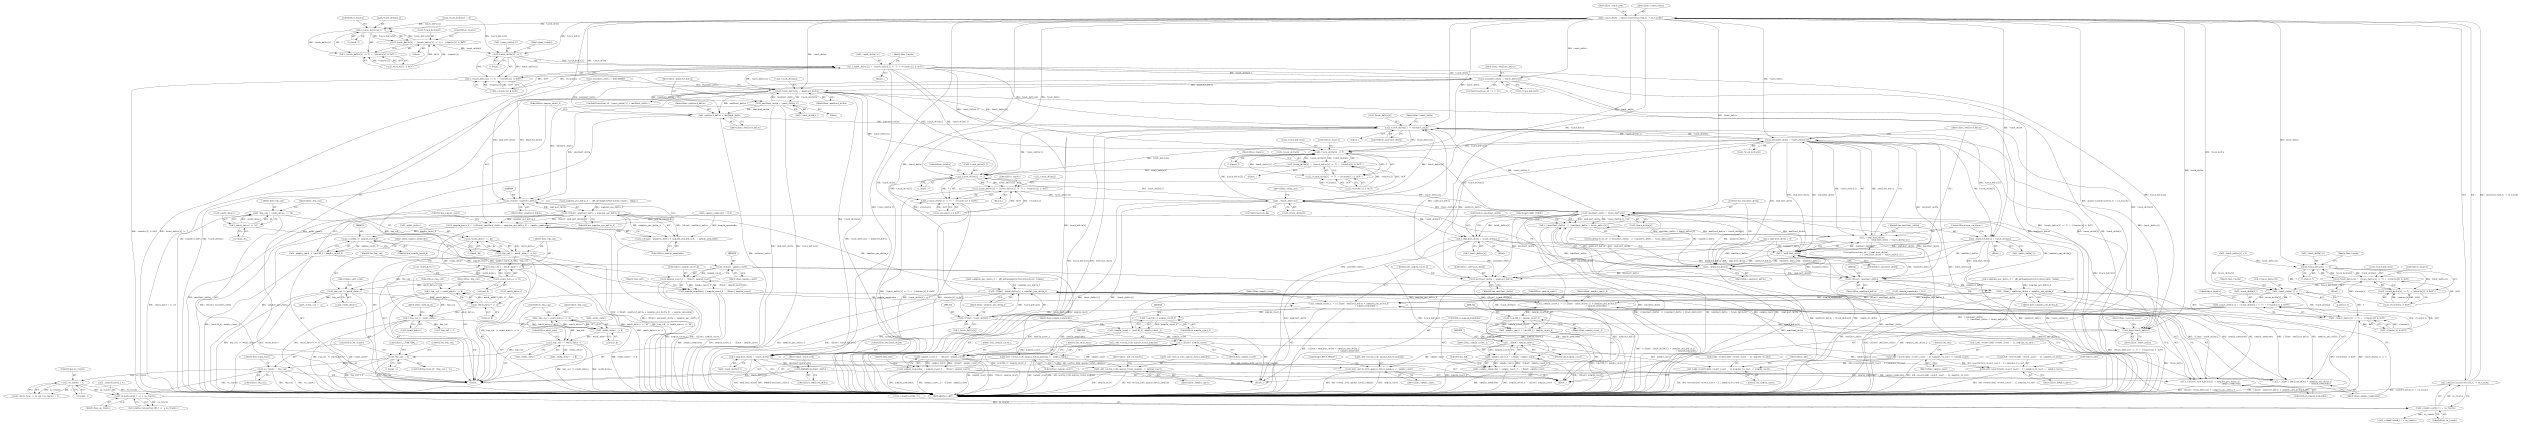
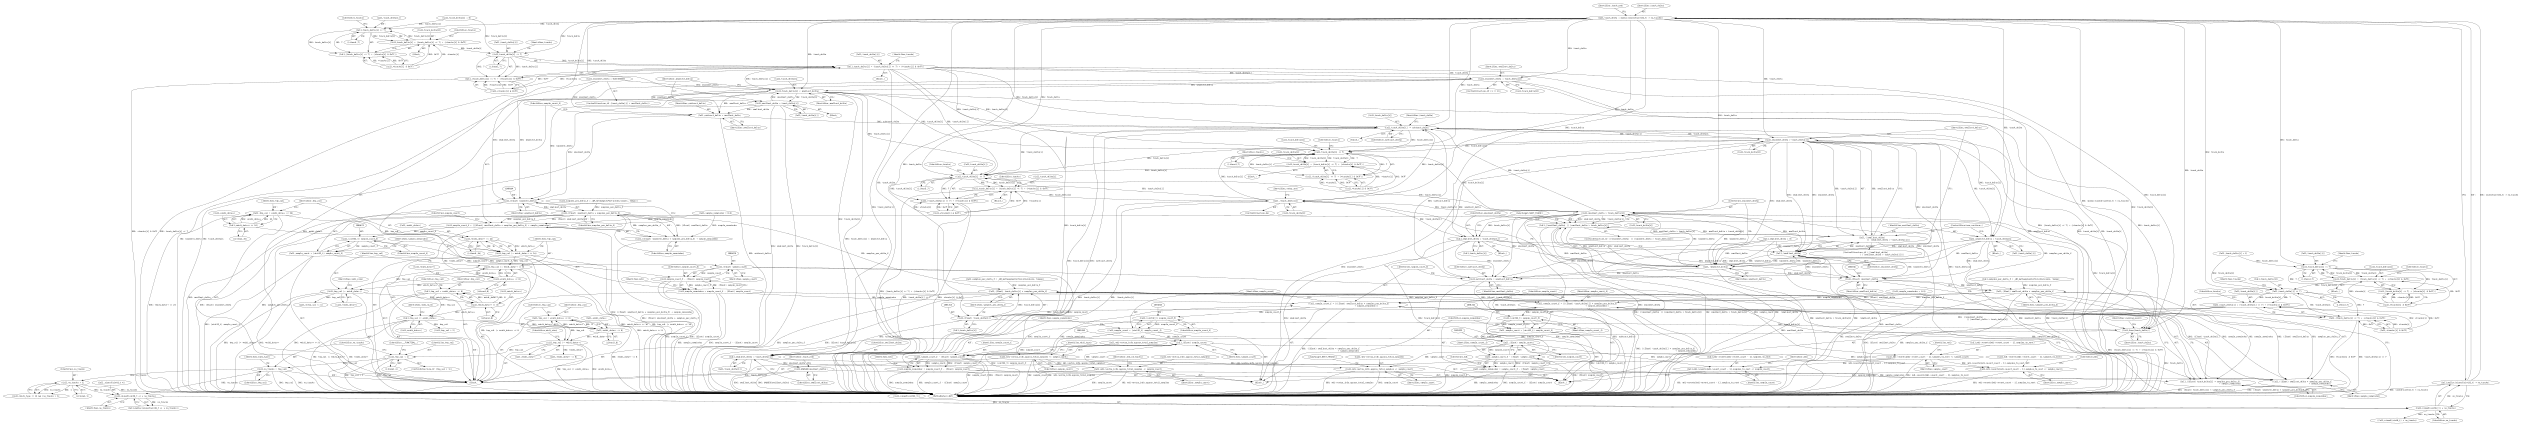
(709, 93) -> (612, 91)
